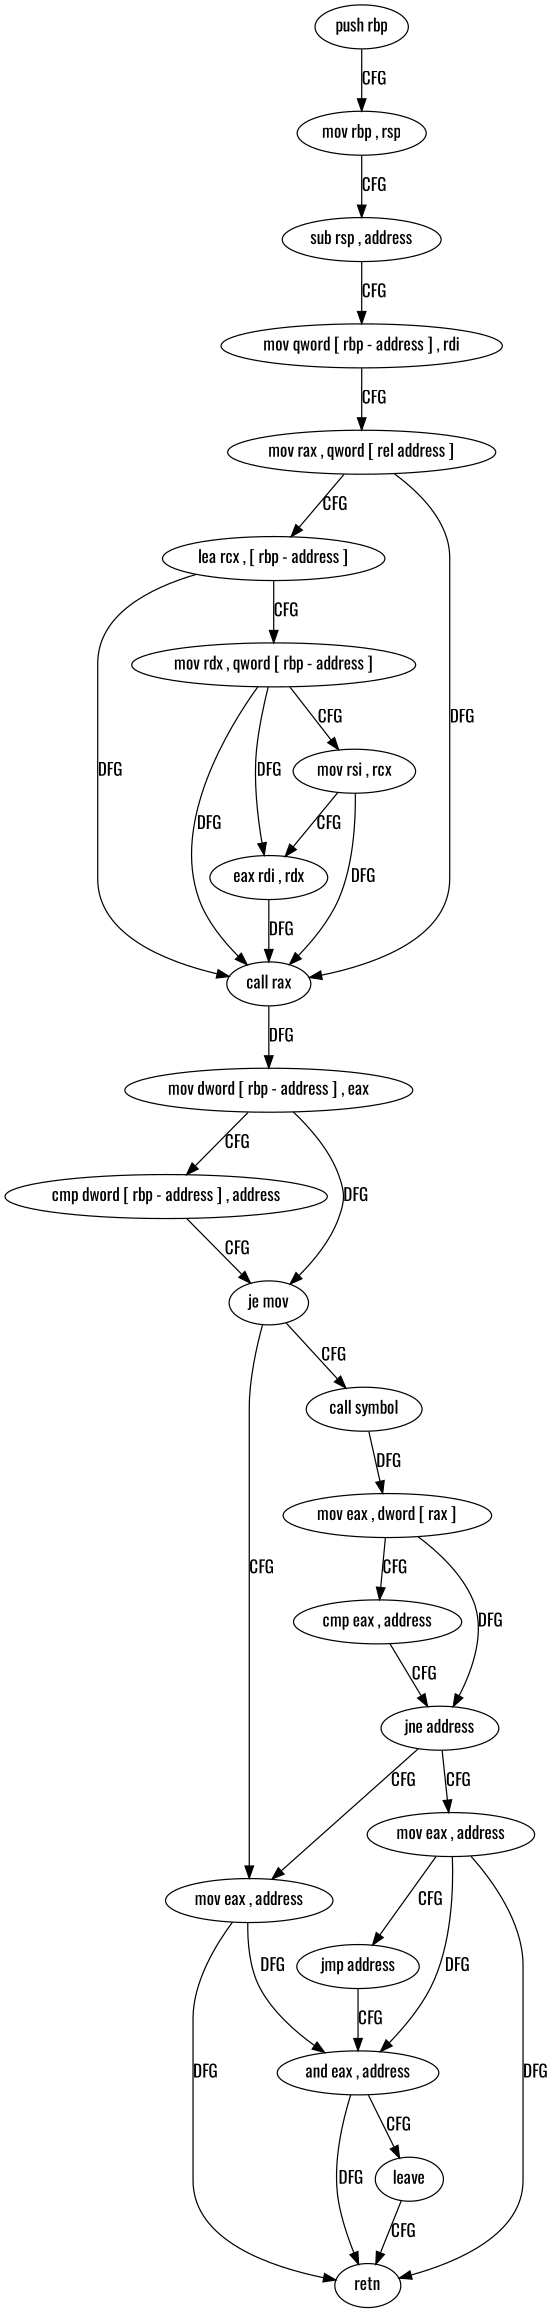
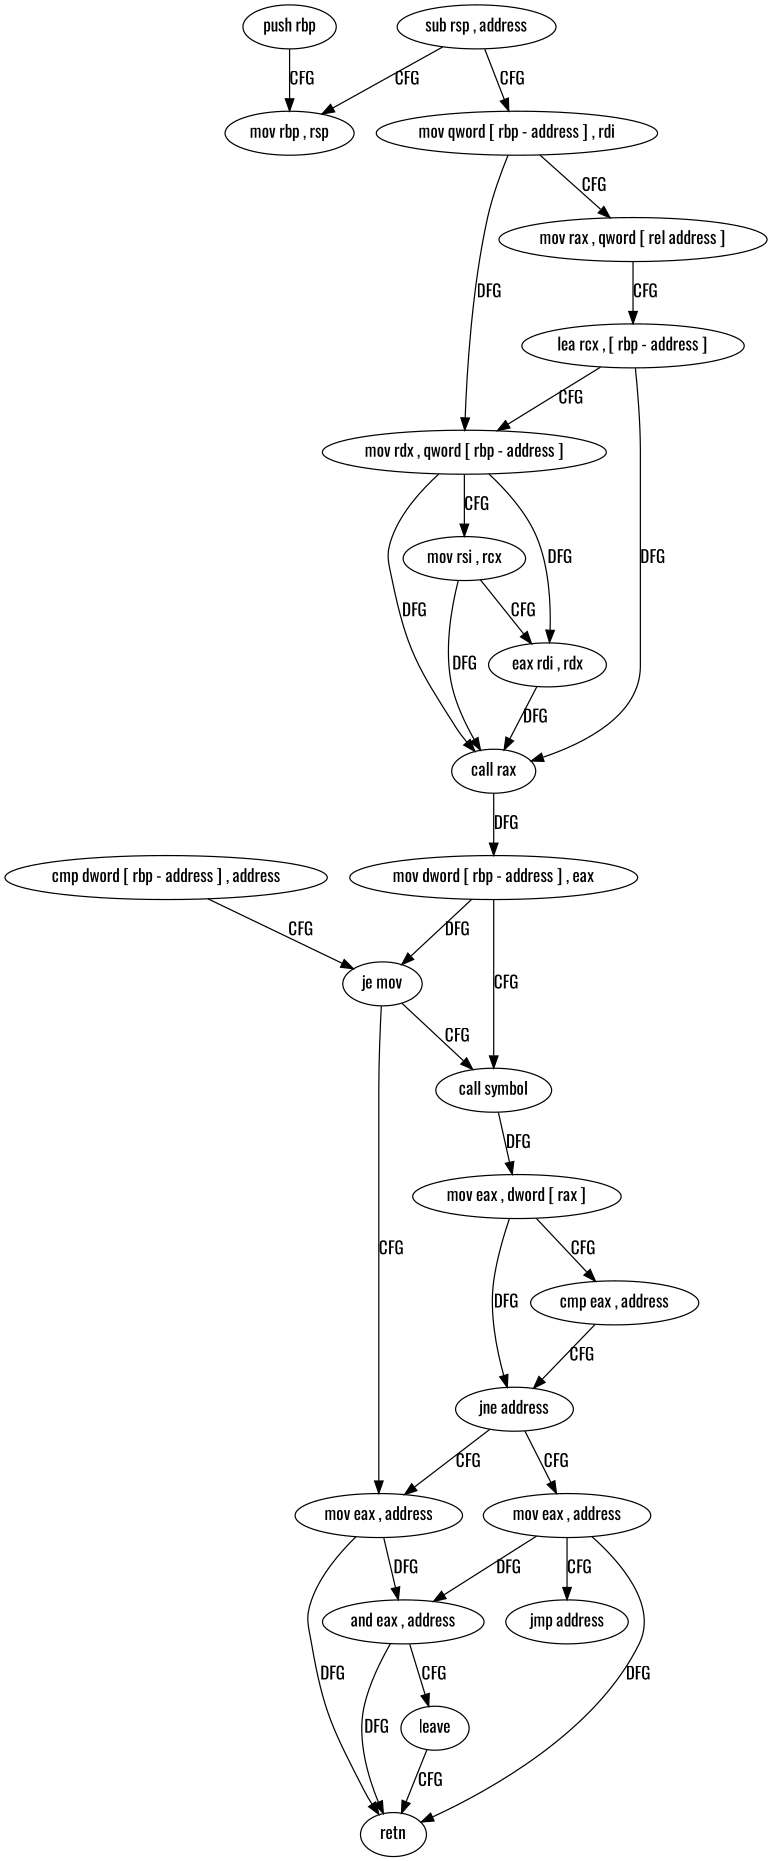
(362, 180) -> (388, 77)
none -> (476, 285)
(450, 753) -> none
(222, 1139) -> (494, 978)
(358, 2014) -> none
